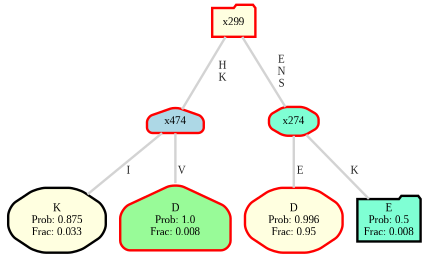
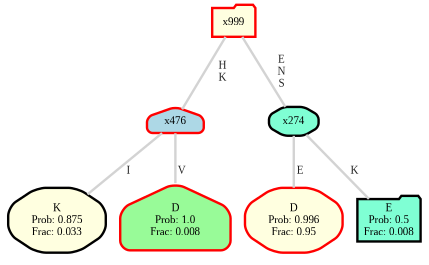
(234, 22) -> (234, 22)
(175, 121) -> (175, 121)
(294, 121) -> (294, 121)
